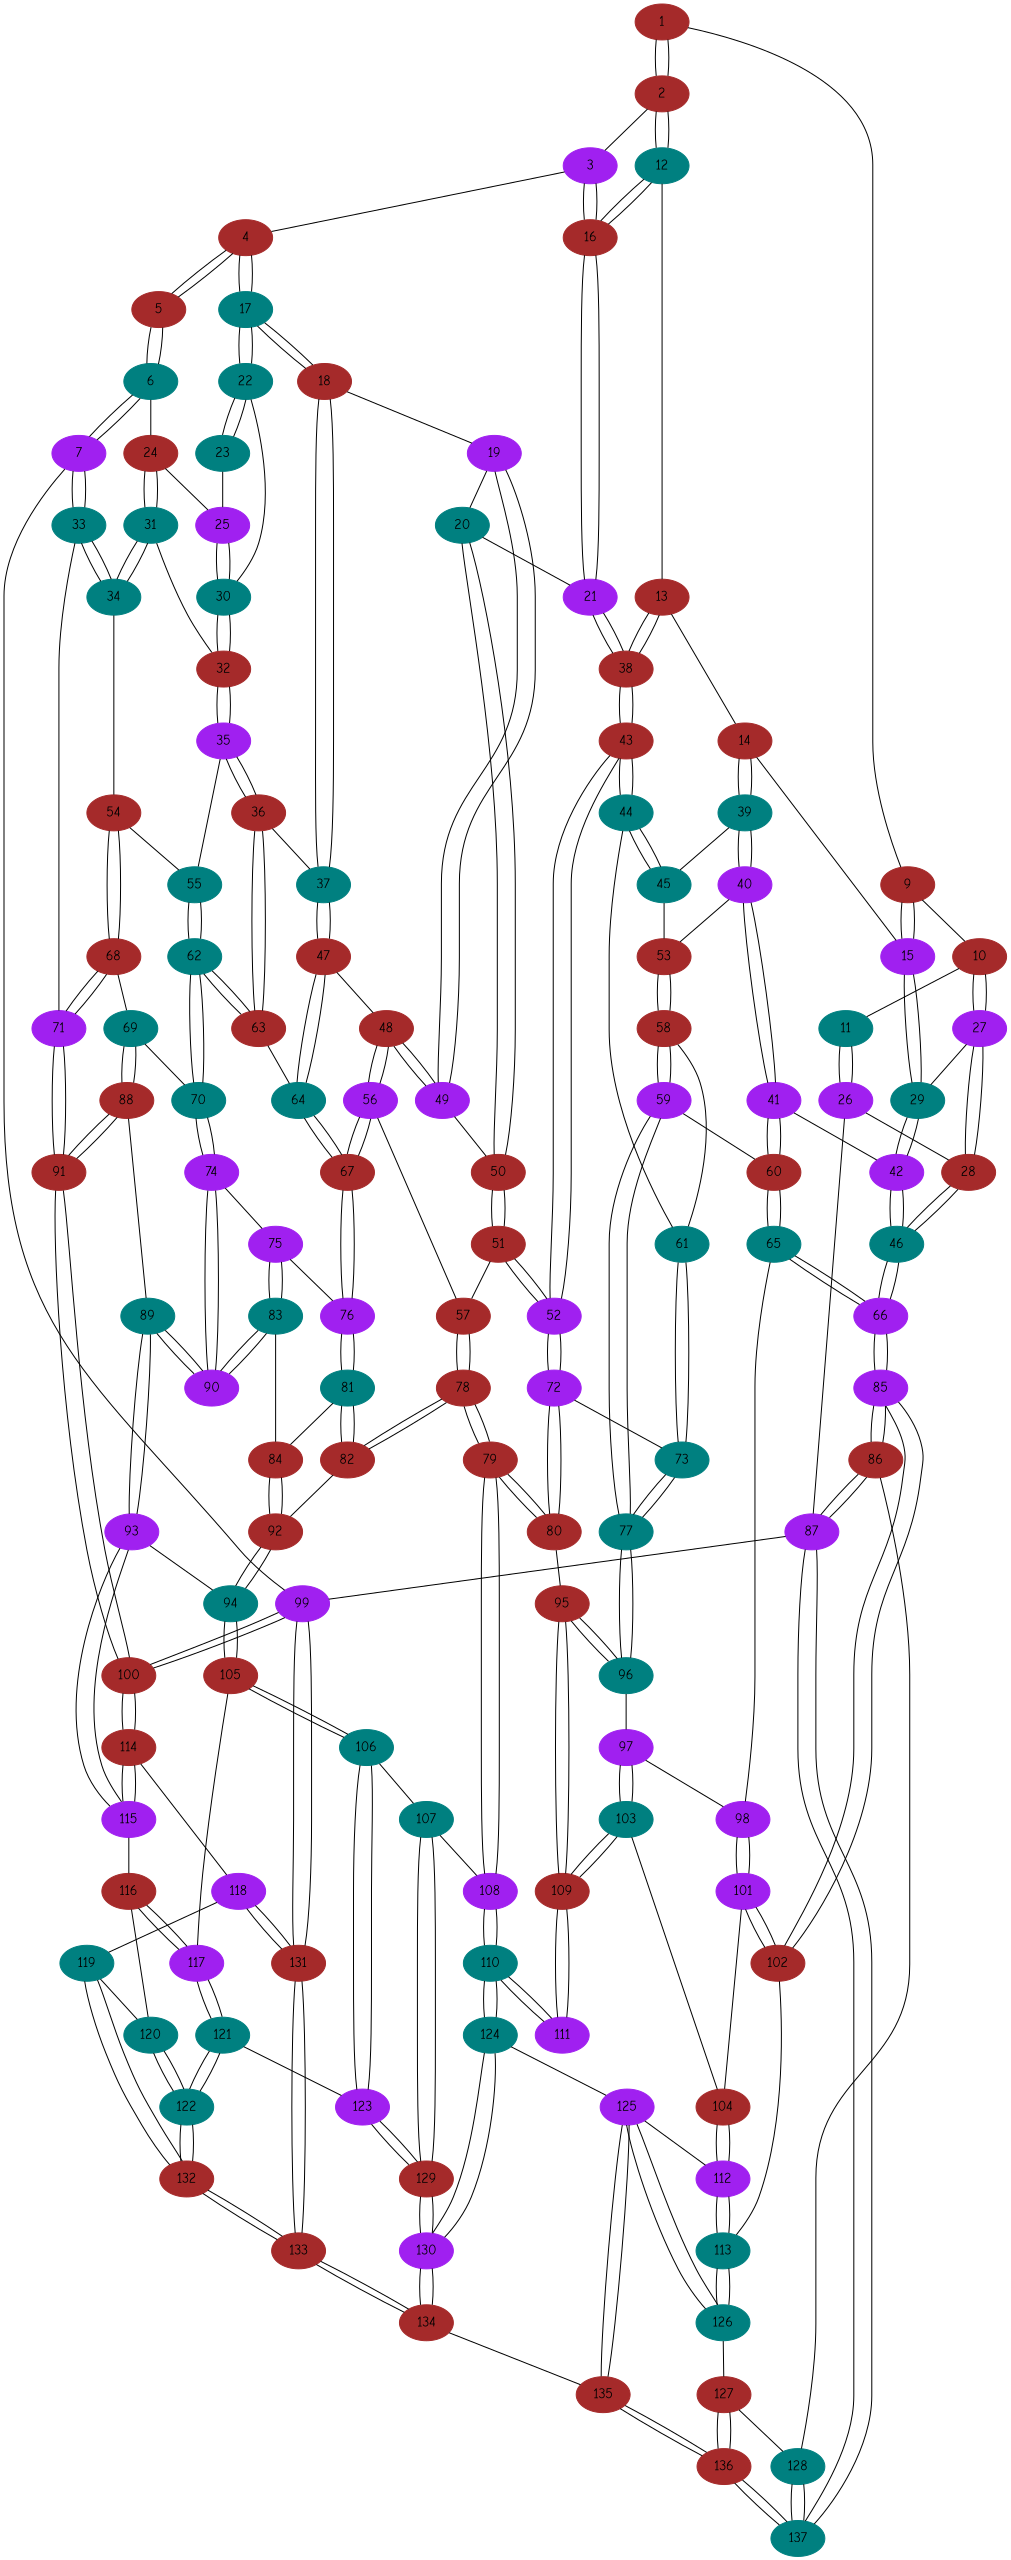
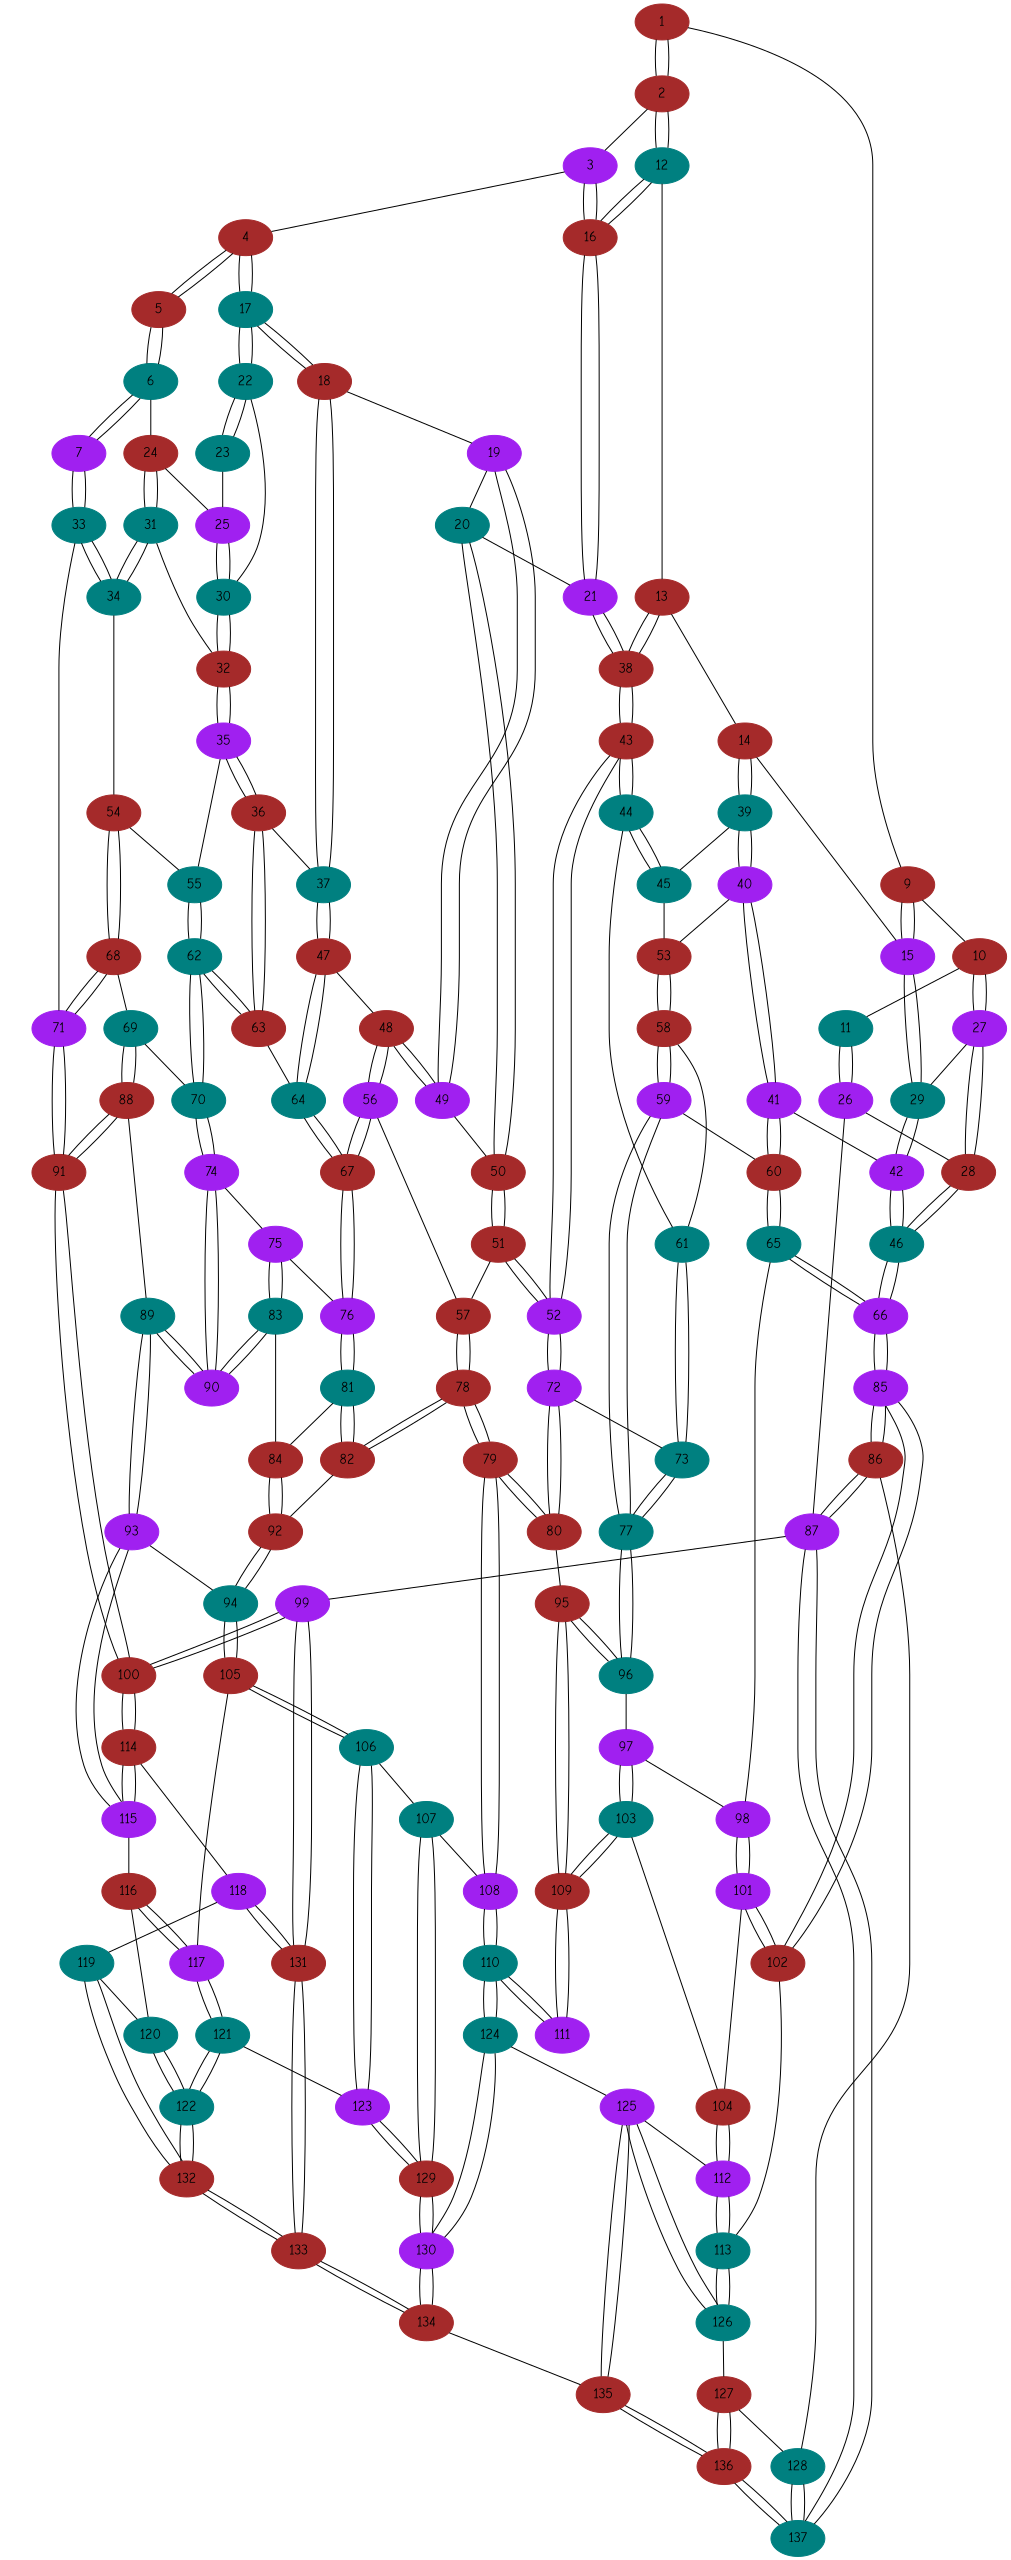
(4, 1069) -> none
